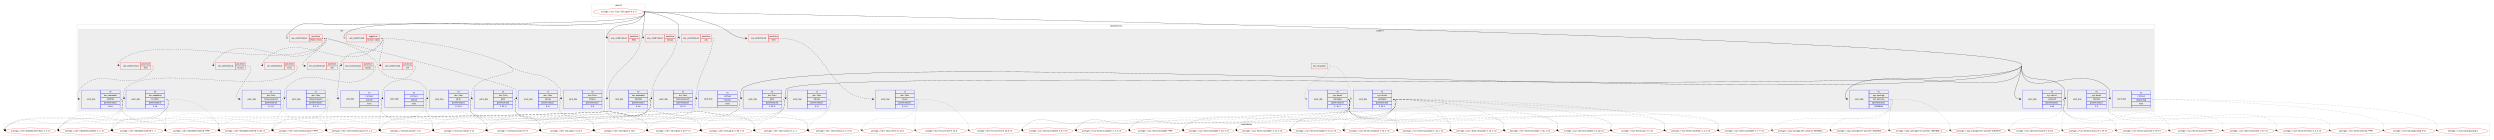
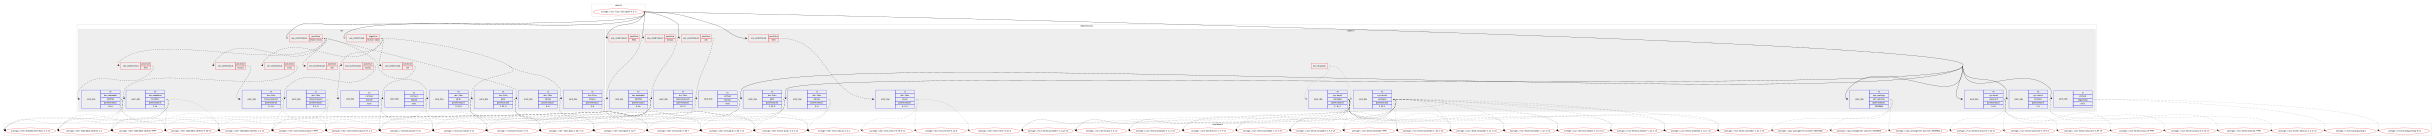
(1744, 131) -> (1209, 131)
(1979, 131) -> none
